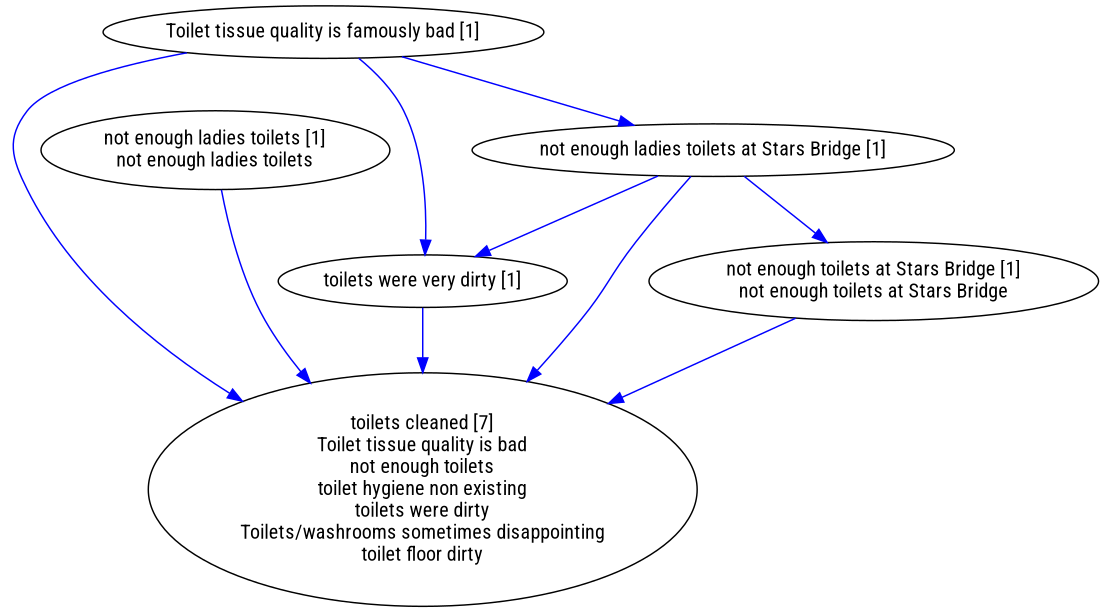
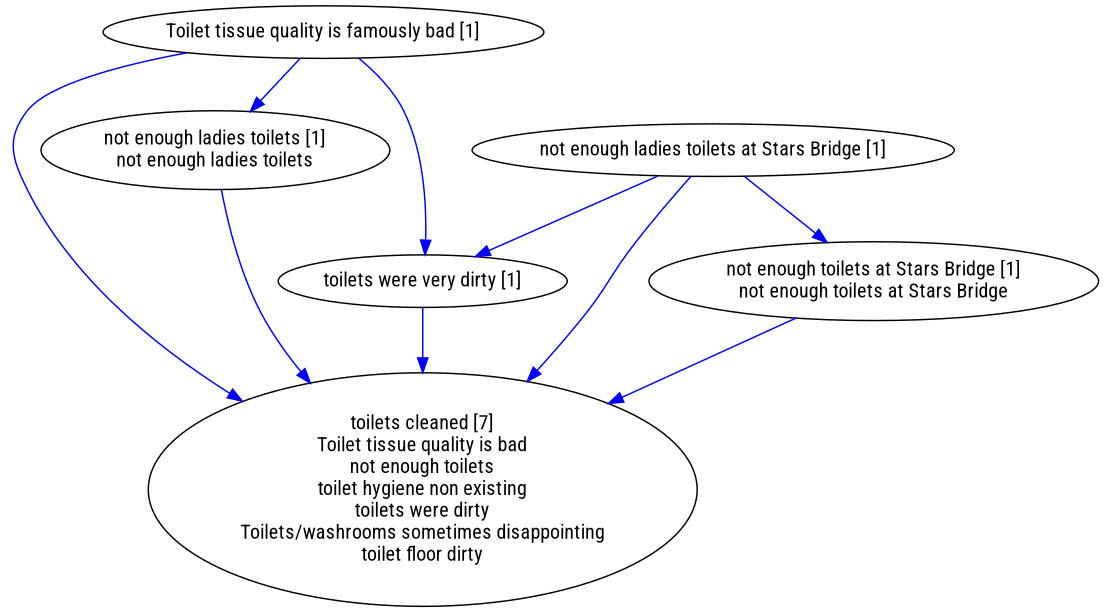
(511, 89) -> (280, 80)
